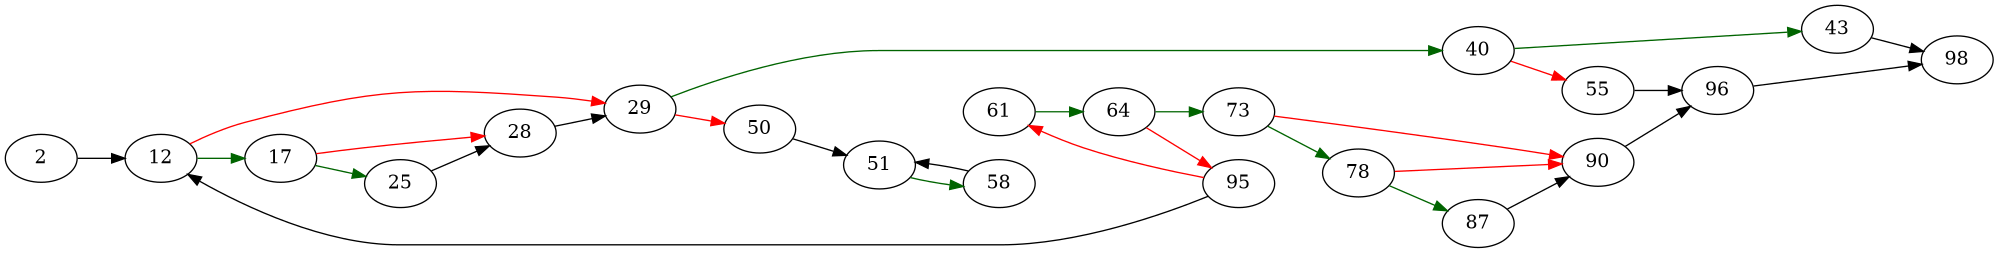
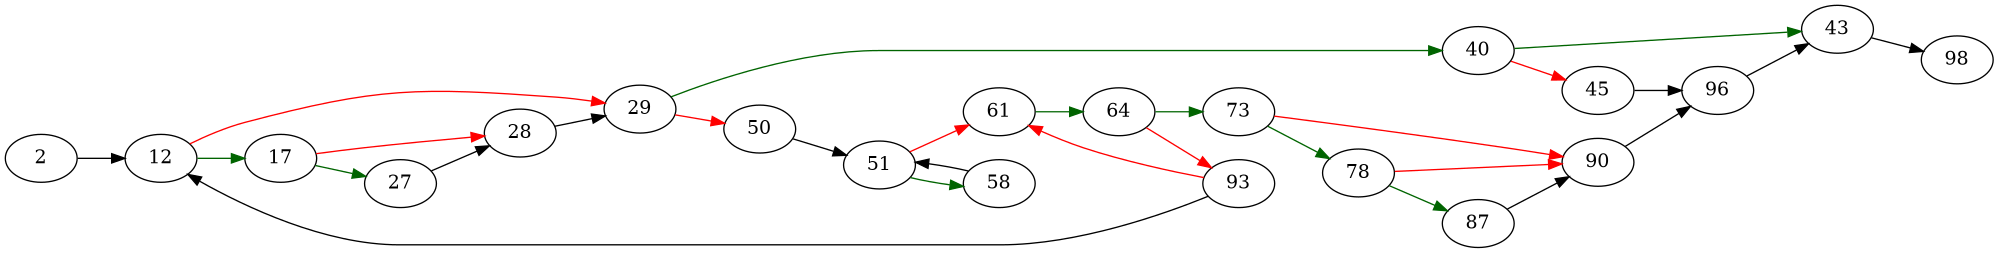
(1831, 76) -> (1772, 63)
(1598, 90) -> (1598, 90)
none -> (933, 141)
(400, 184) -> (400, 184)
(1239, 184) -> (1239, 184)
